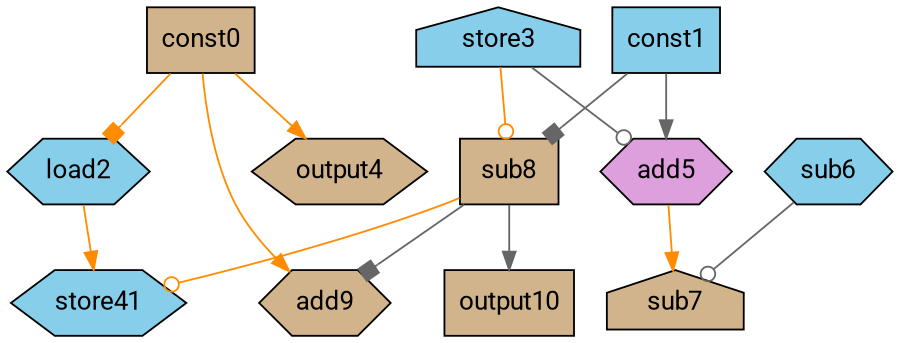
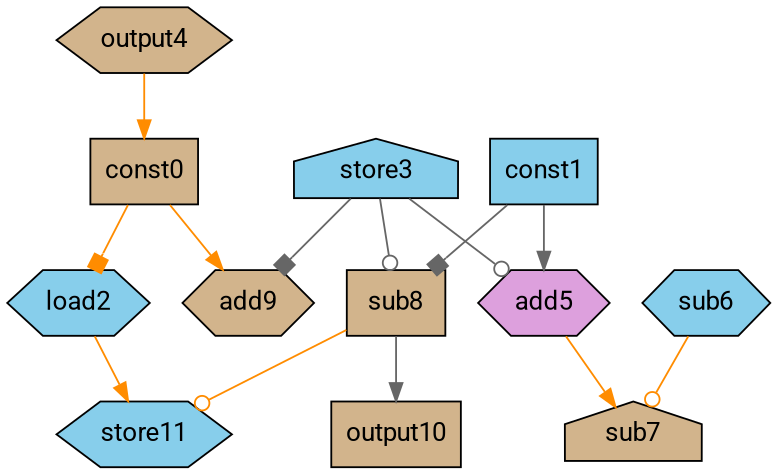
(503, 96) -> (384, 227)
(263, 100) -> (144, 97)
(421, 234) -> (322, 228)
(754, 236) -> (672, 364)
(99, 303) -> (144, 434)
